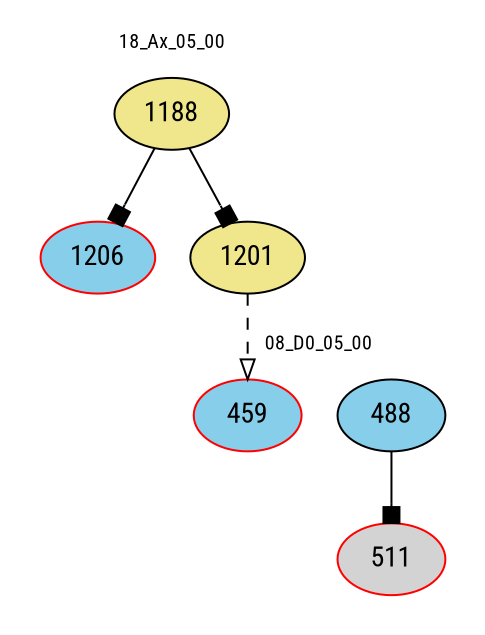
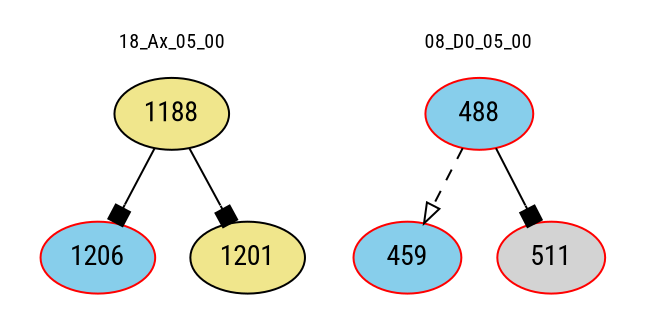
(248, 338) -> (448, 177)
(391, 415) -> (479, 114)
